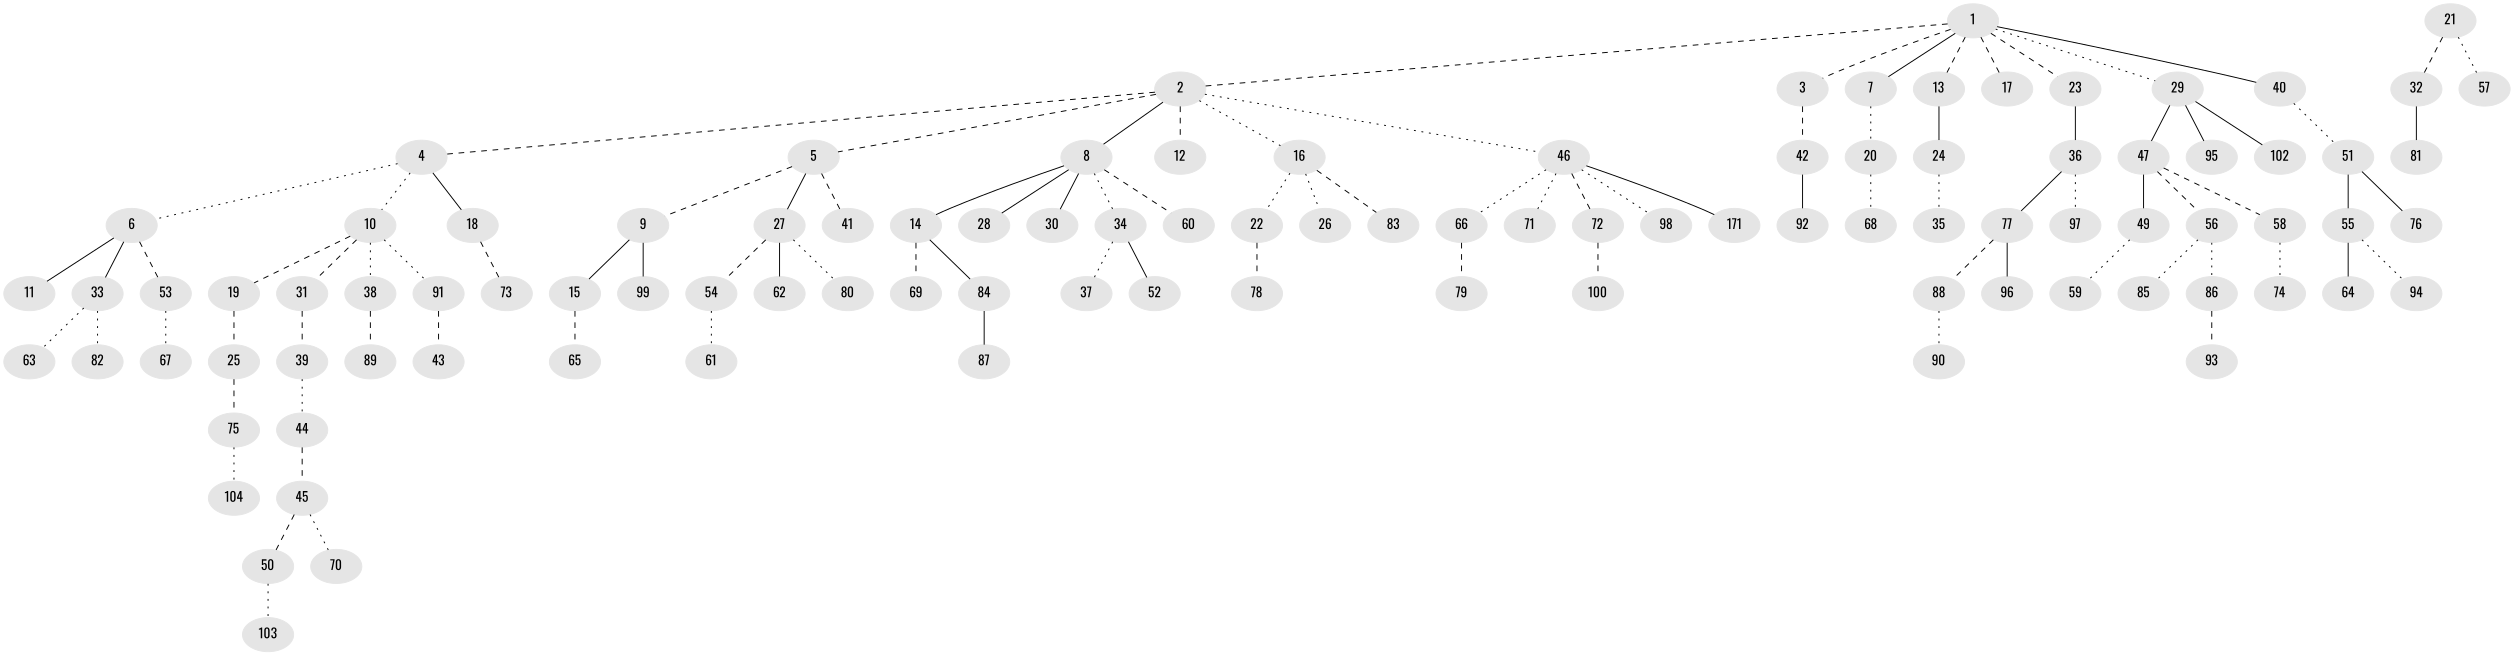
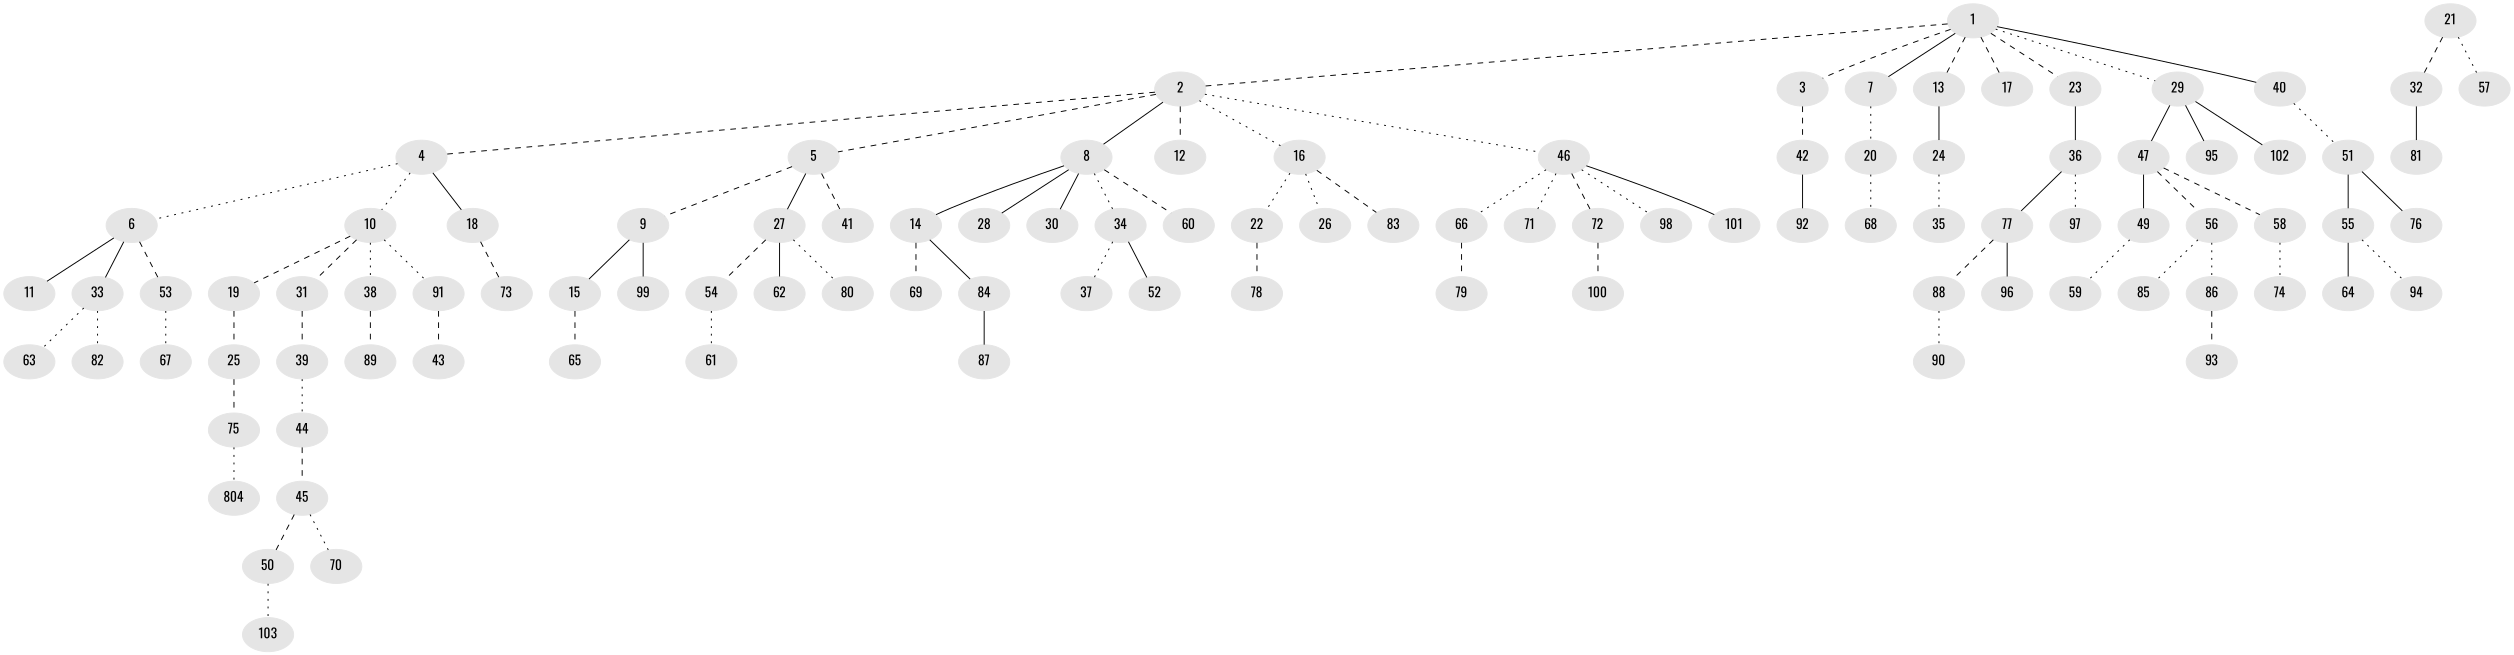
(1734, 225) -> (1734, 225)
(234, 498) -> (234, 498)
